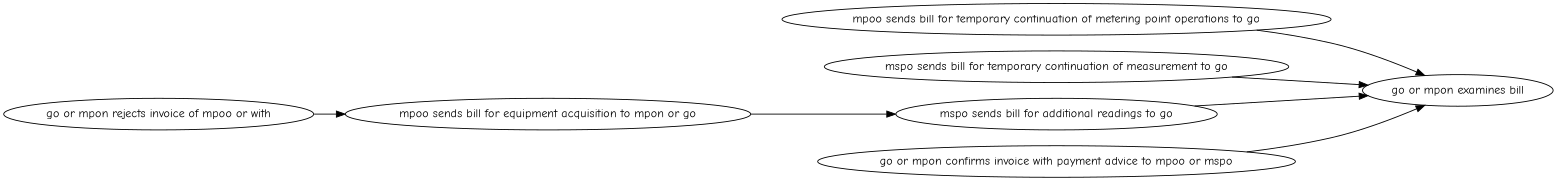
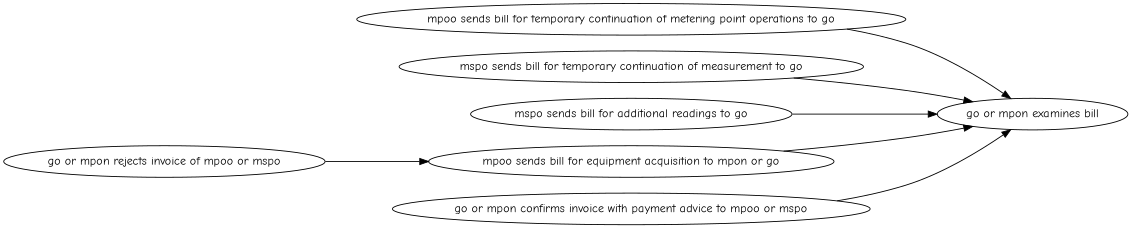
(159, 114) -> (164, 162)
(819, 114) -> (874, 142)
